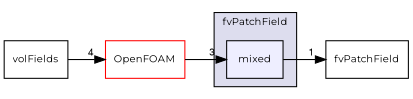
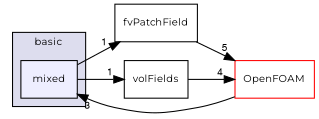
(255, 22) -> (49, 42)
none -> (211, 49)
none -> (95, 79)
